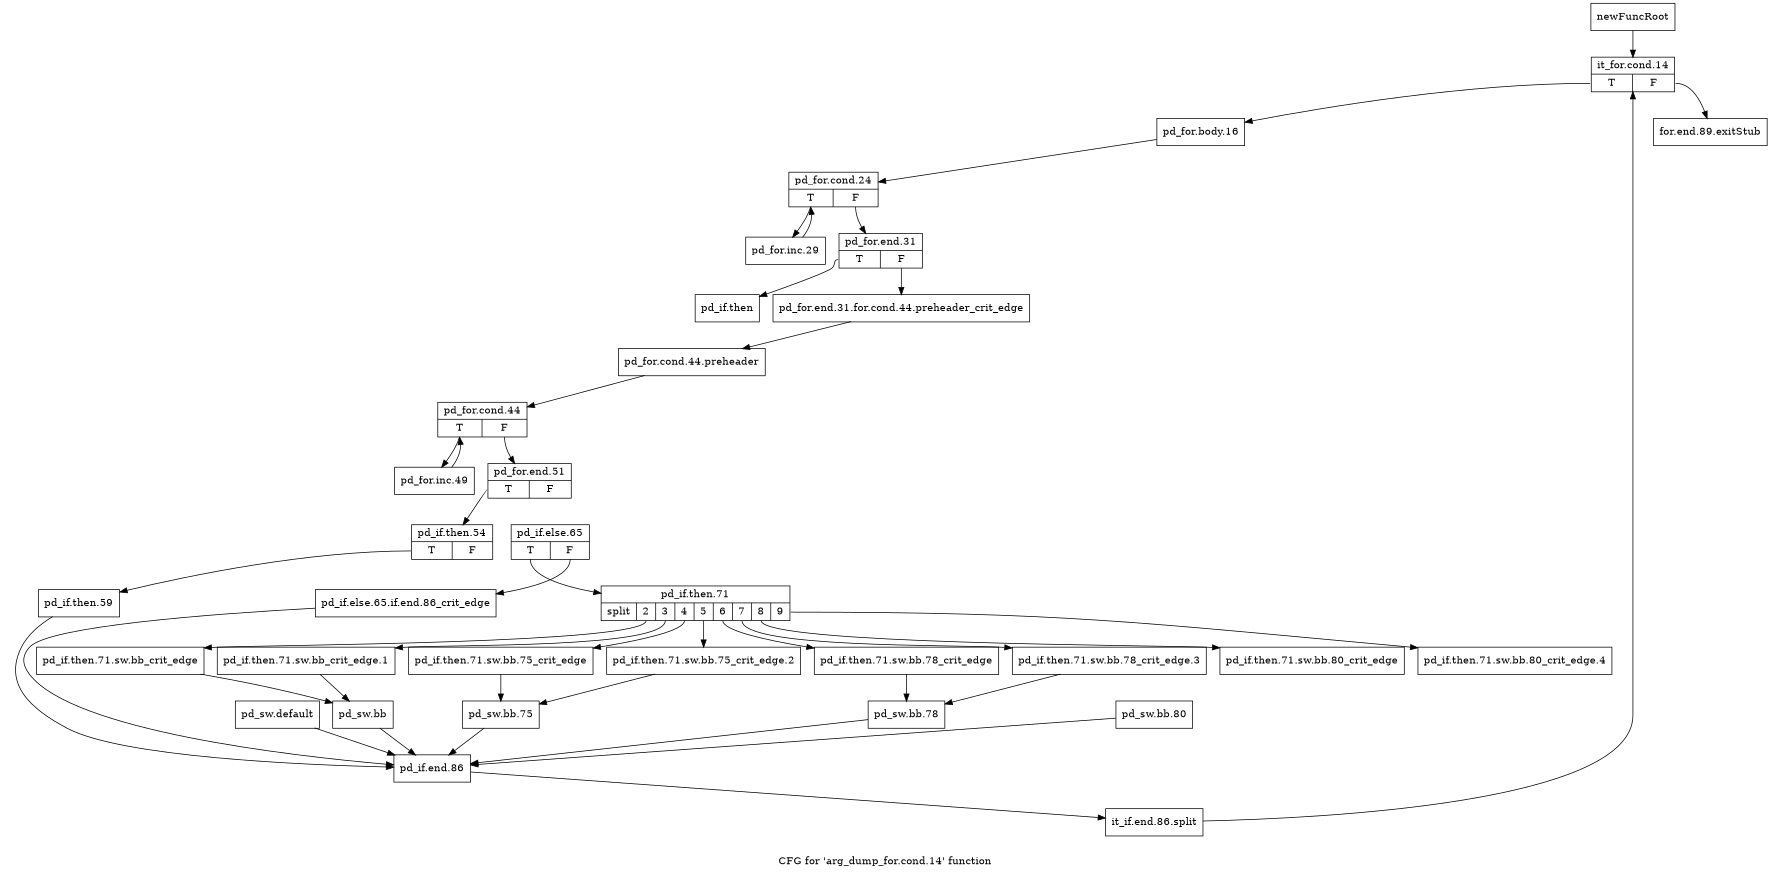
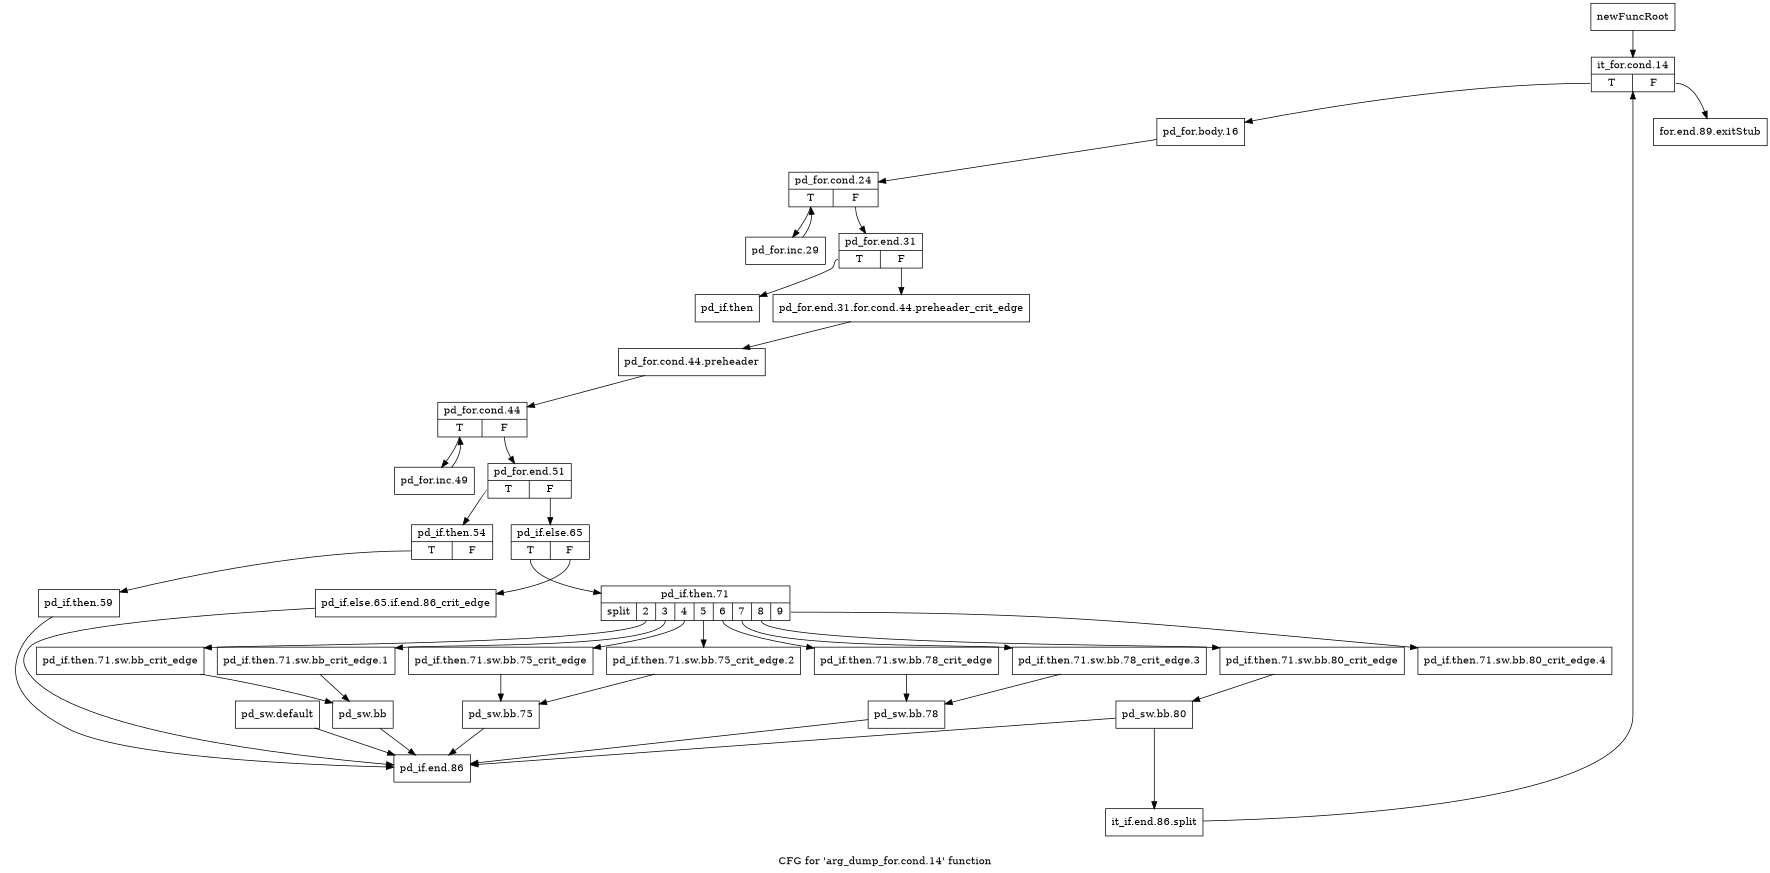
none -> (550, 508)
none -> (1237, 686)
(784, 795) -> (1154, 765)
